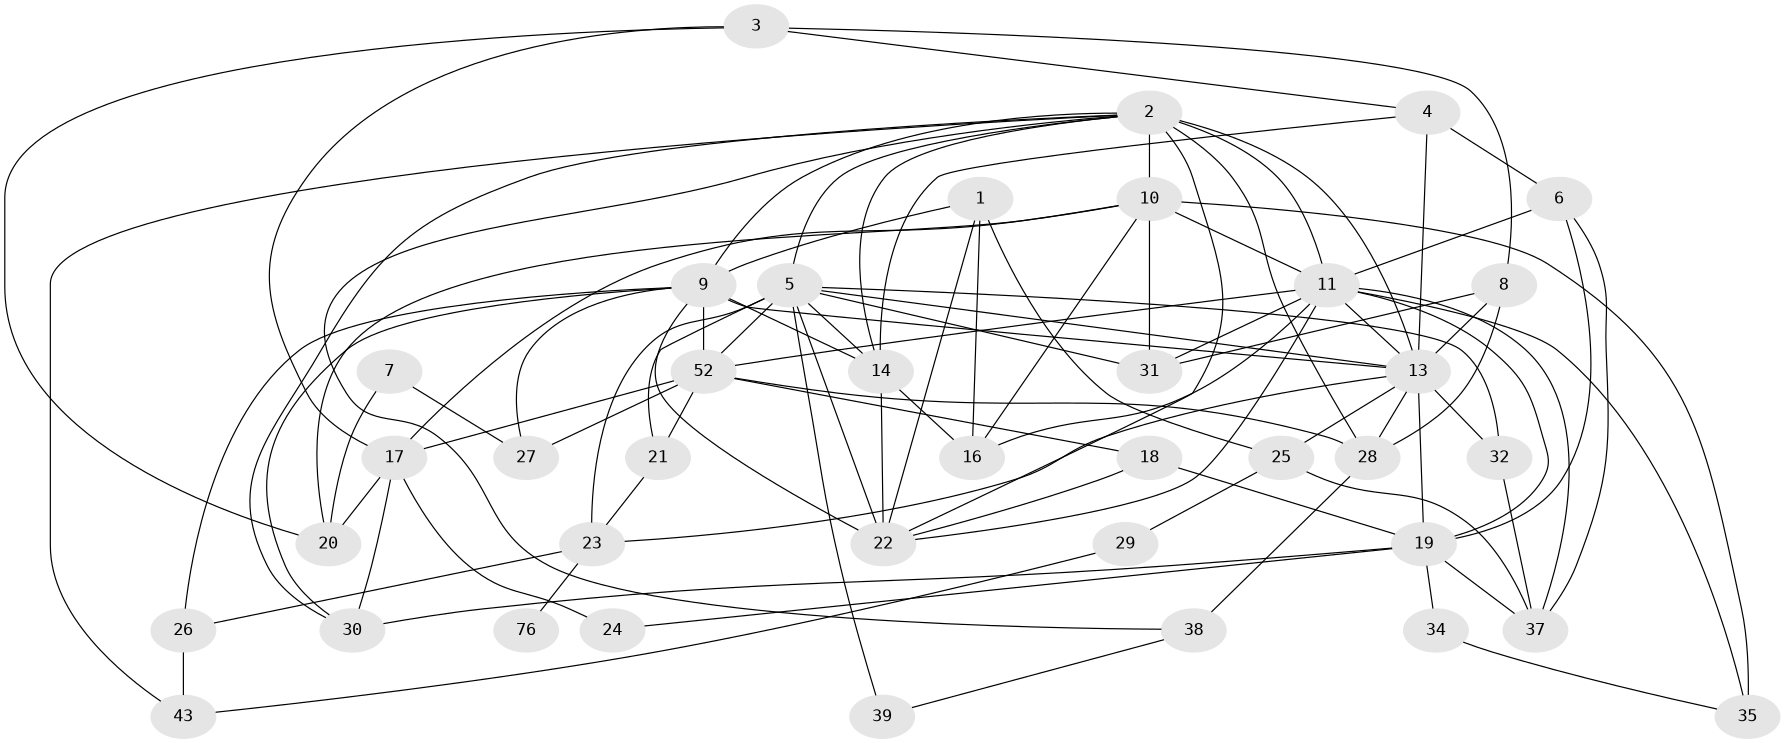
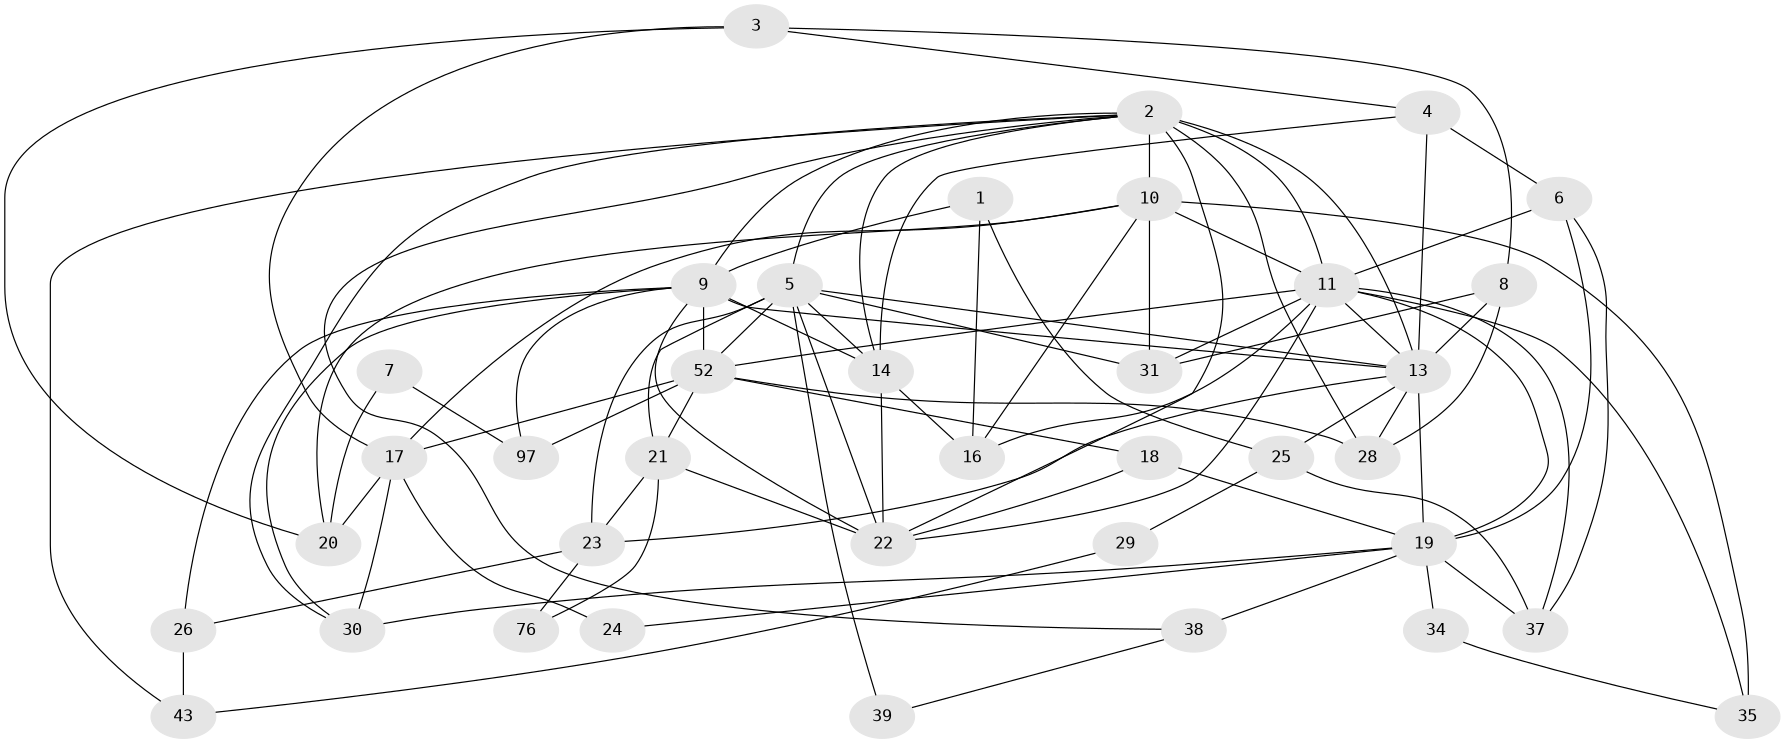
(932, 372) -> (771, 501)
(526, 458) -> (526, 458)
(1499, 458) -> none
(1281, 544) -> (1309, 588)
none -> (633, 569)
